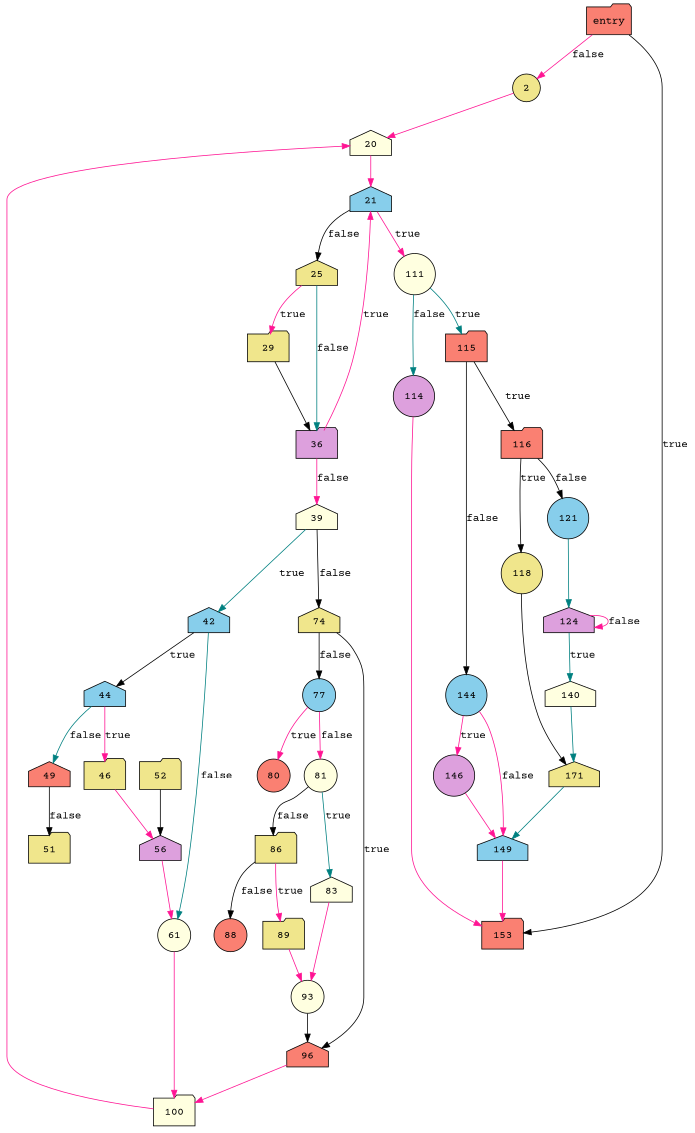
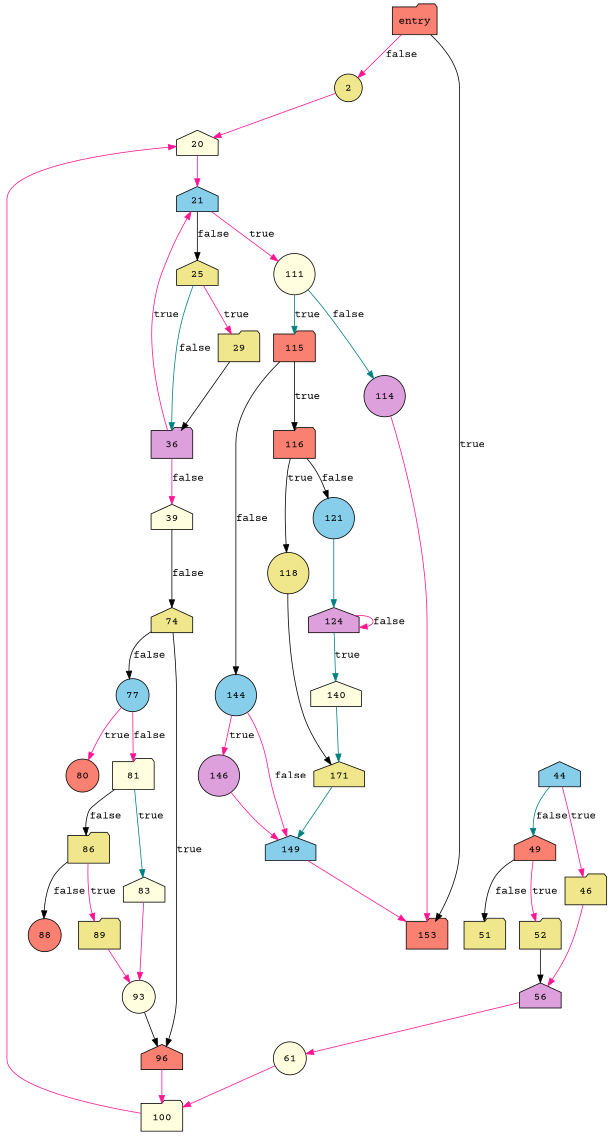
(209, 621) -> none
(321, 776) -> (133, 776)
none -> (531, 887)
